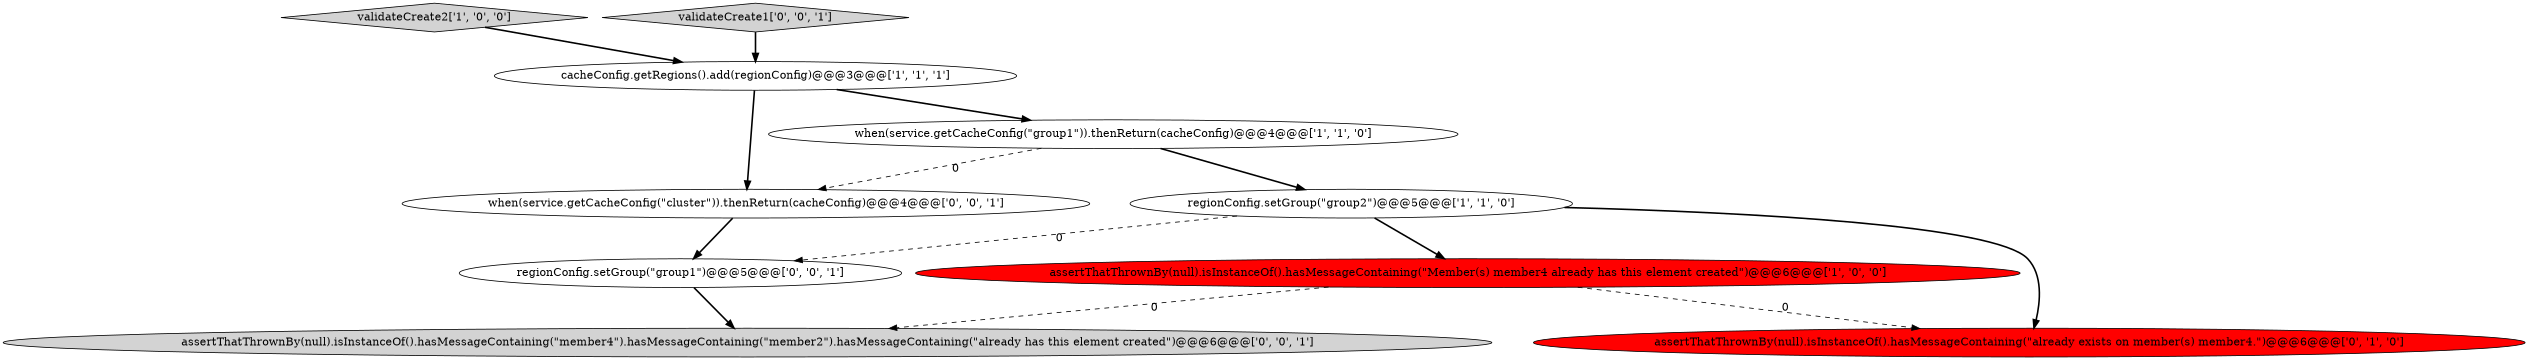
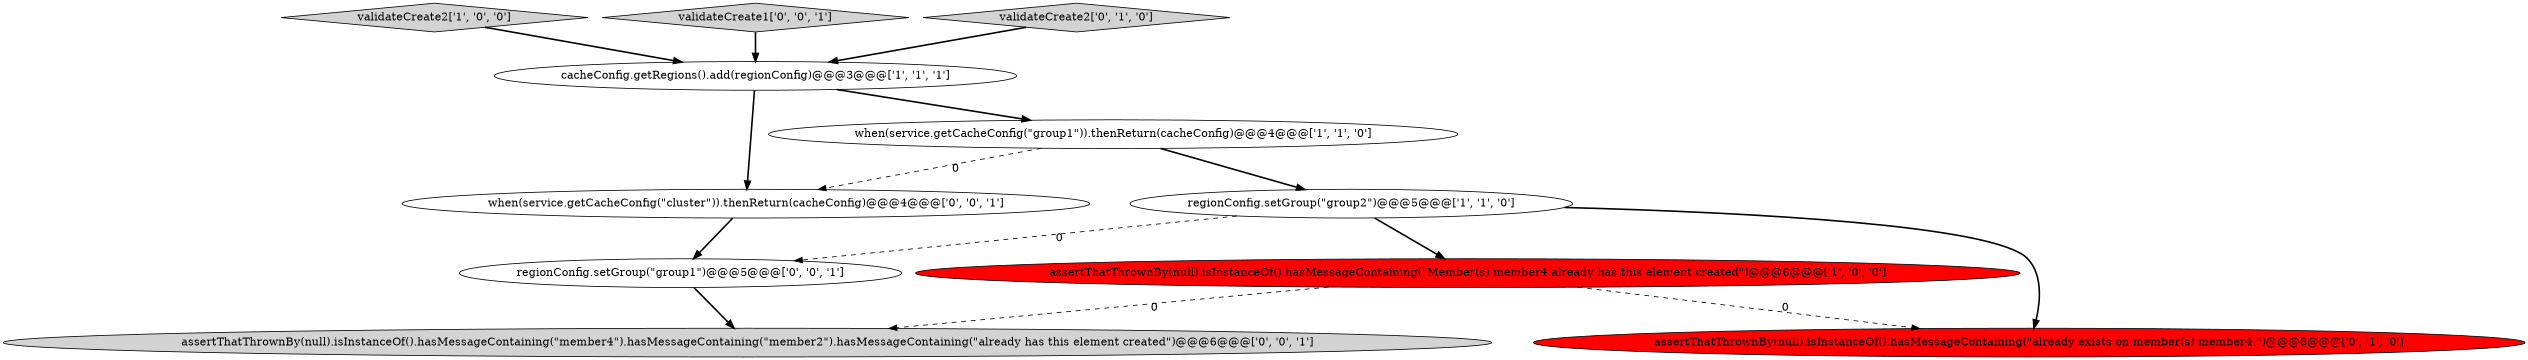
none -> (1077, 18)
